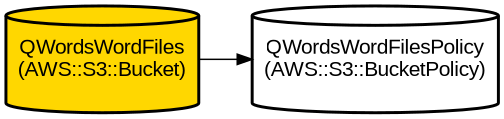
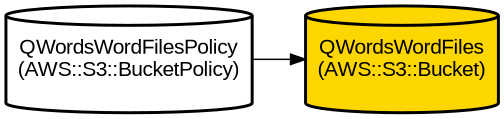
(218, 59) -> (271, 59)
